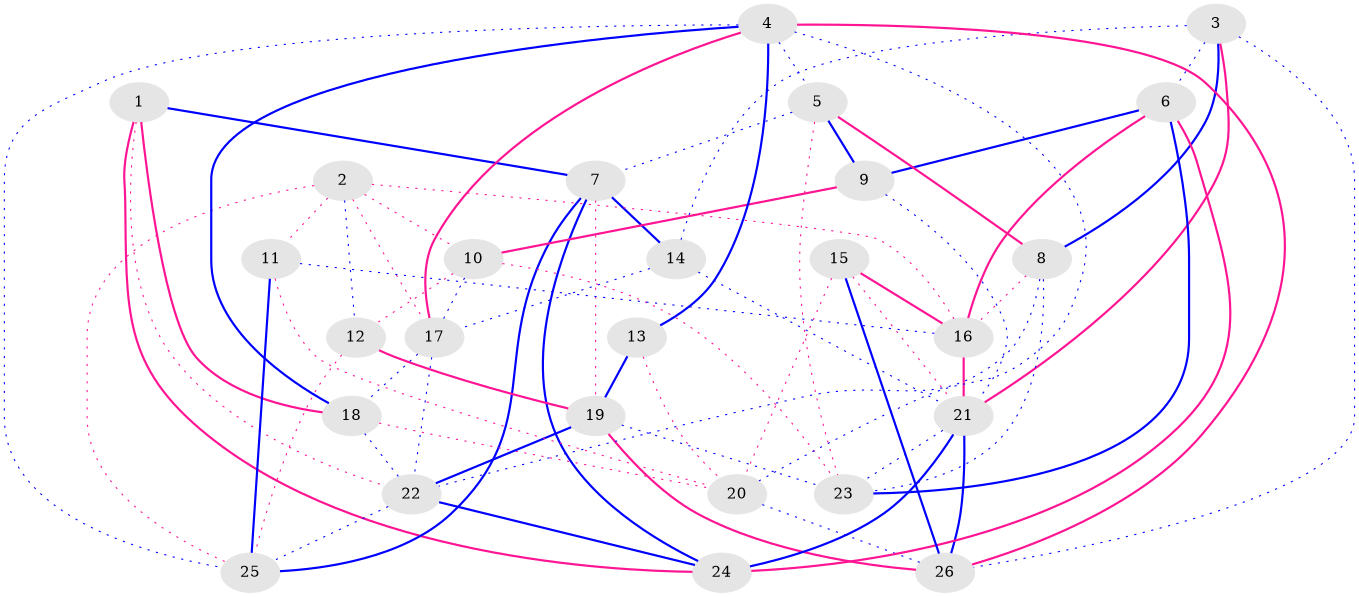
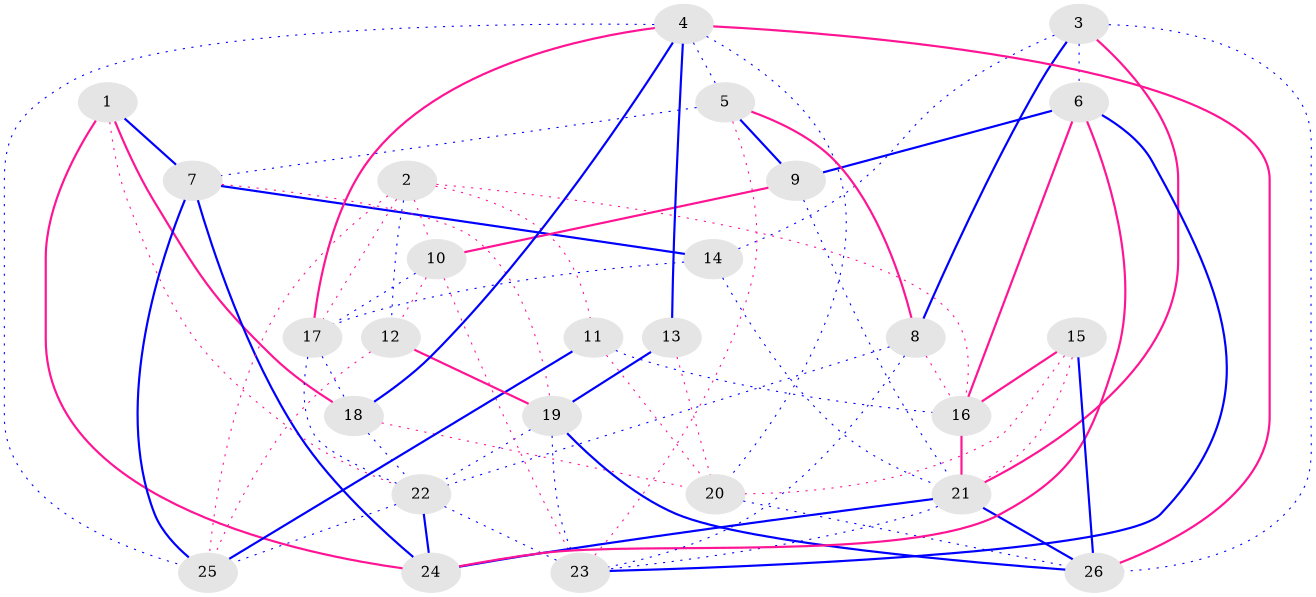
(527, 445) -> (487, 455)
none -> (501, 534)
(746, 535) -> (775, 538)
